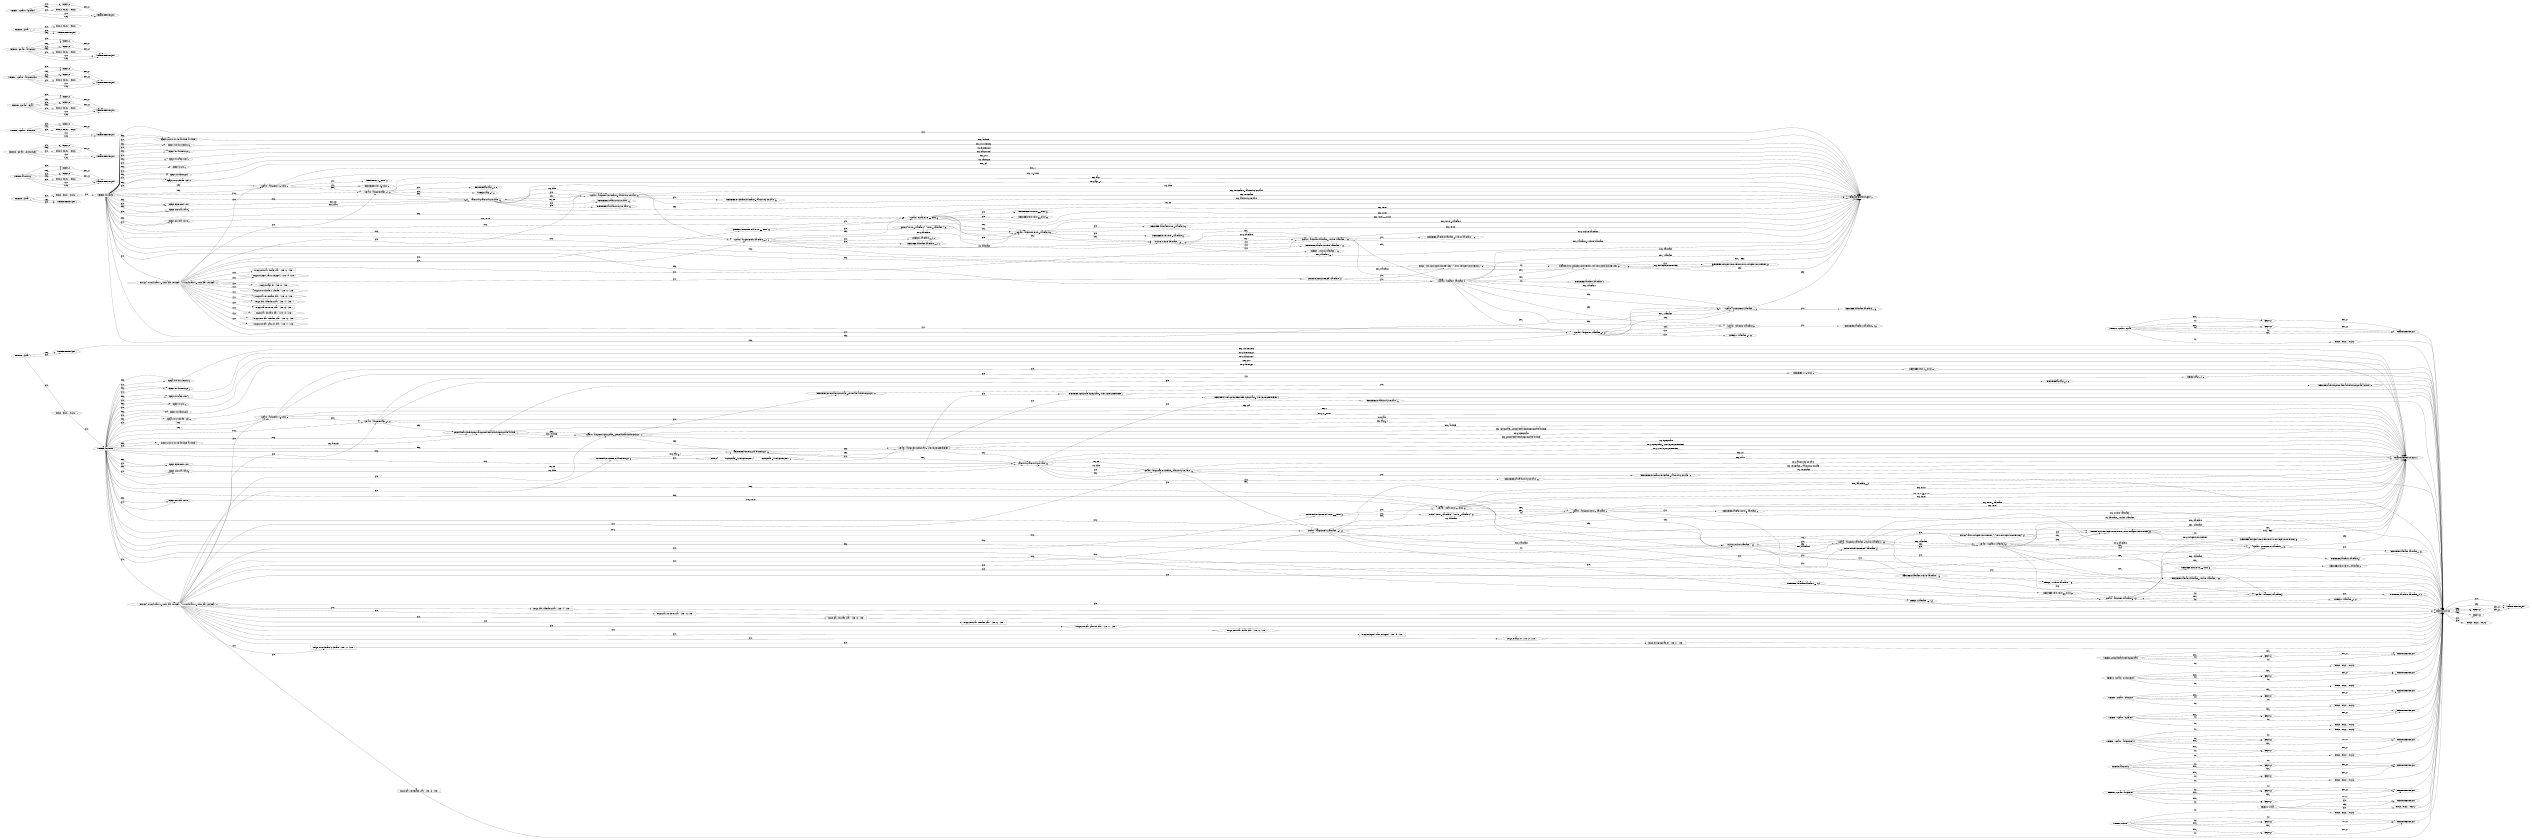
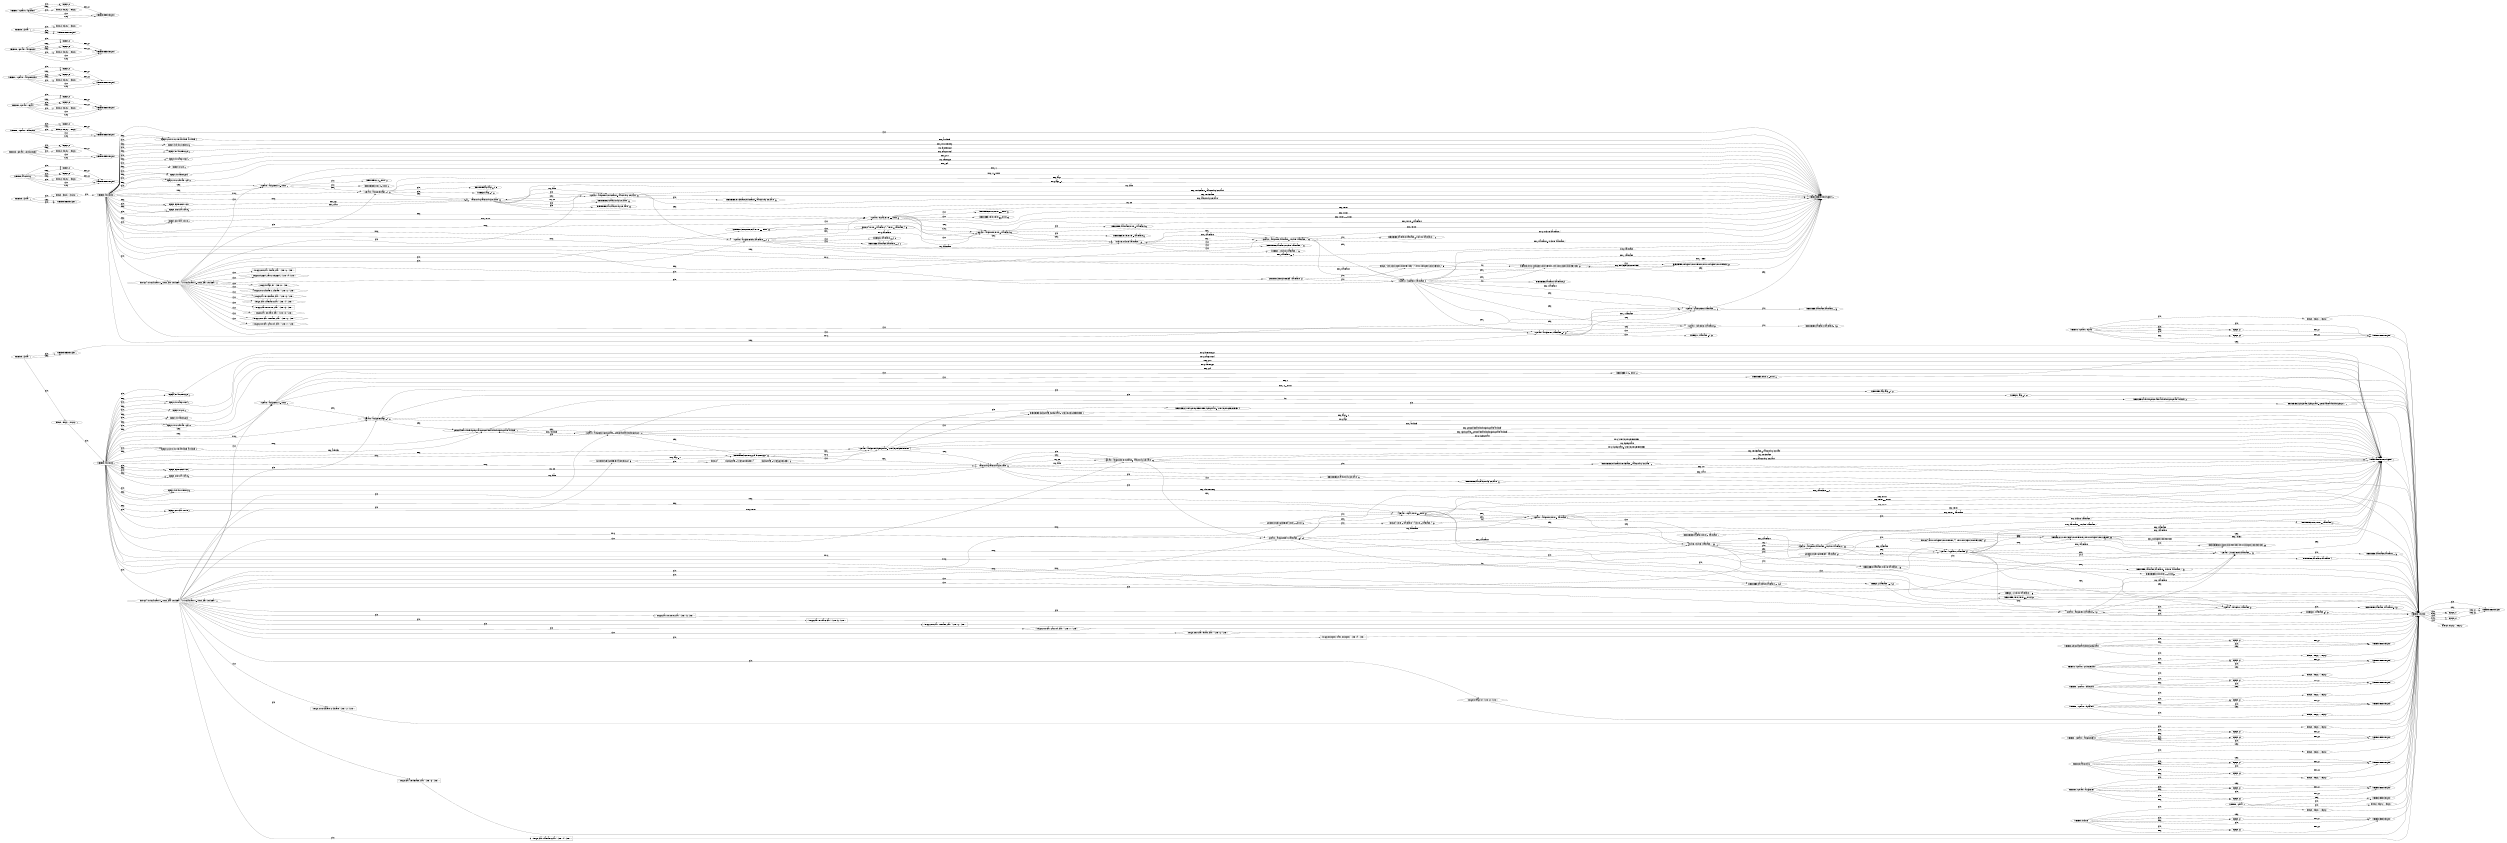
(1666, 643) -> none
